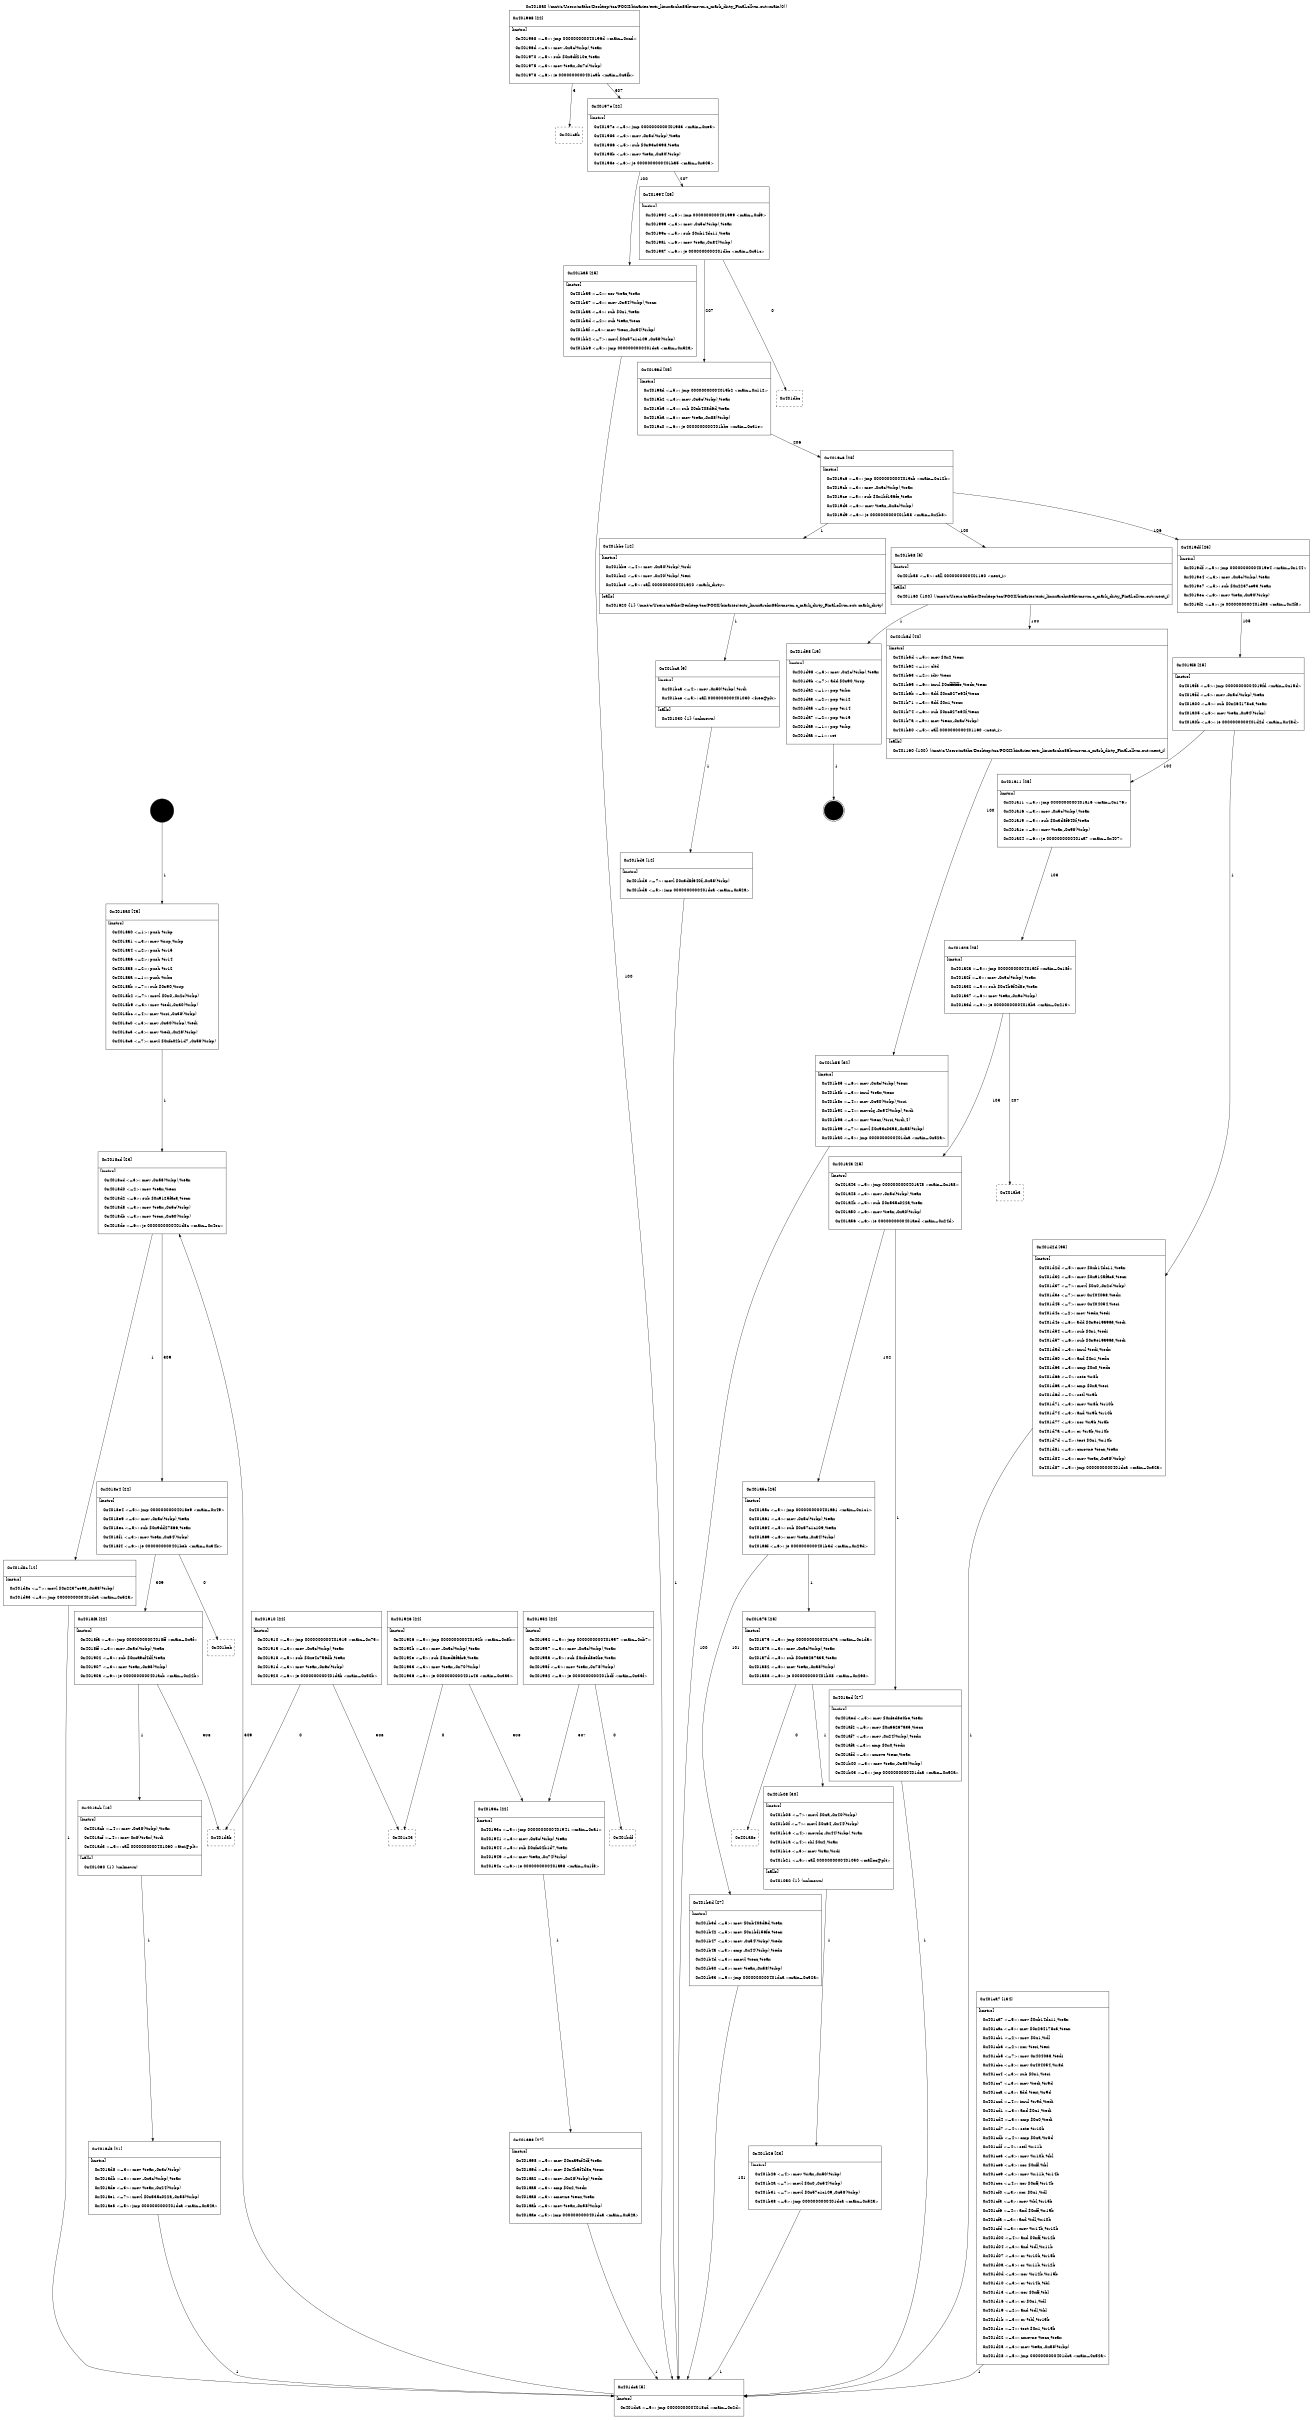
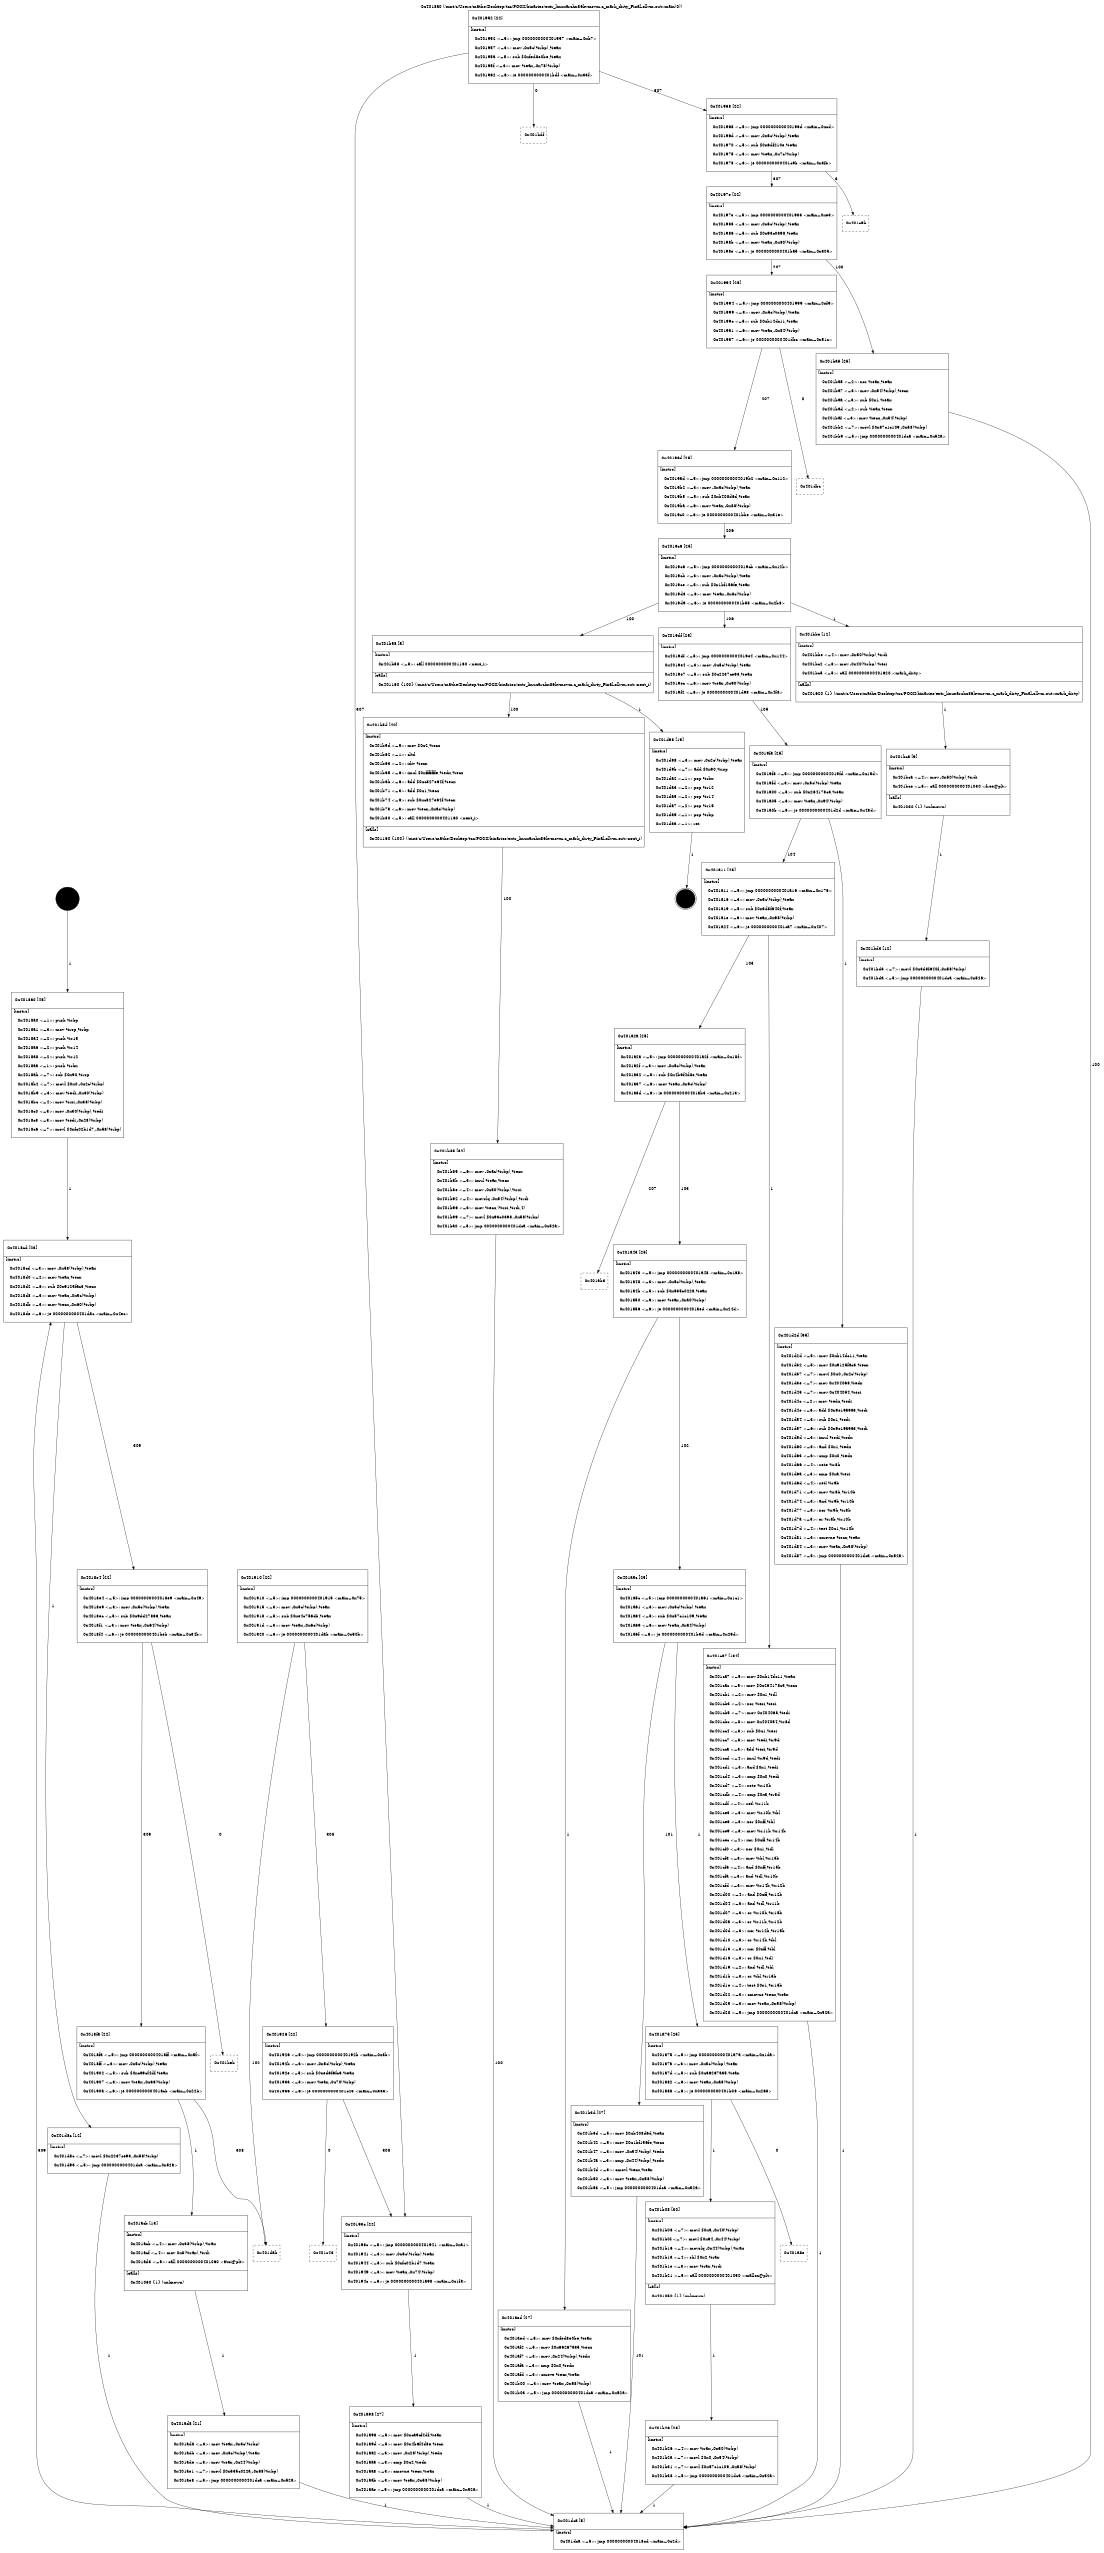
none -> (651, 91)
none -> (769, 1290)
(300, 1735) -> (255, 2063)
(365, 1756) -> (315, 1833)
